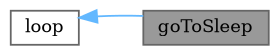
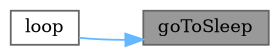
(120, 16) -> (102, 39)
